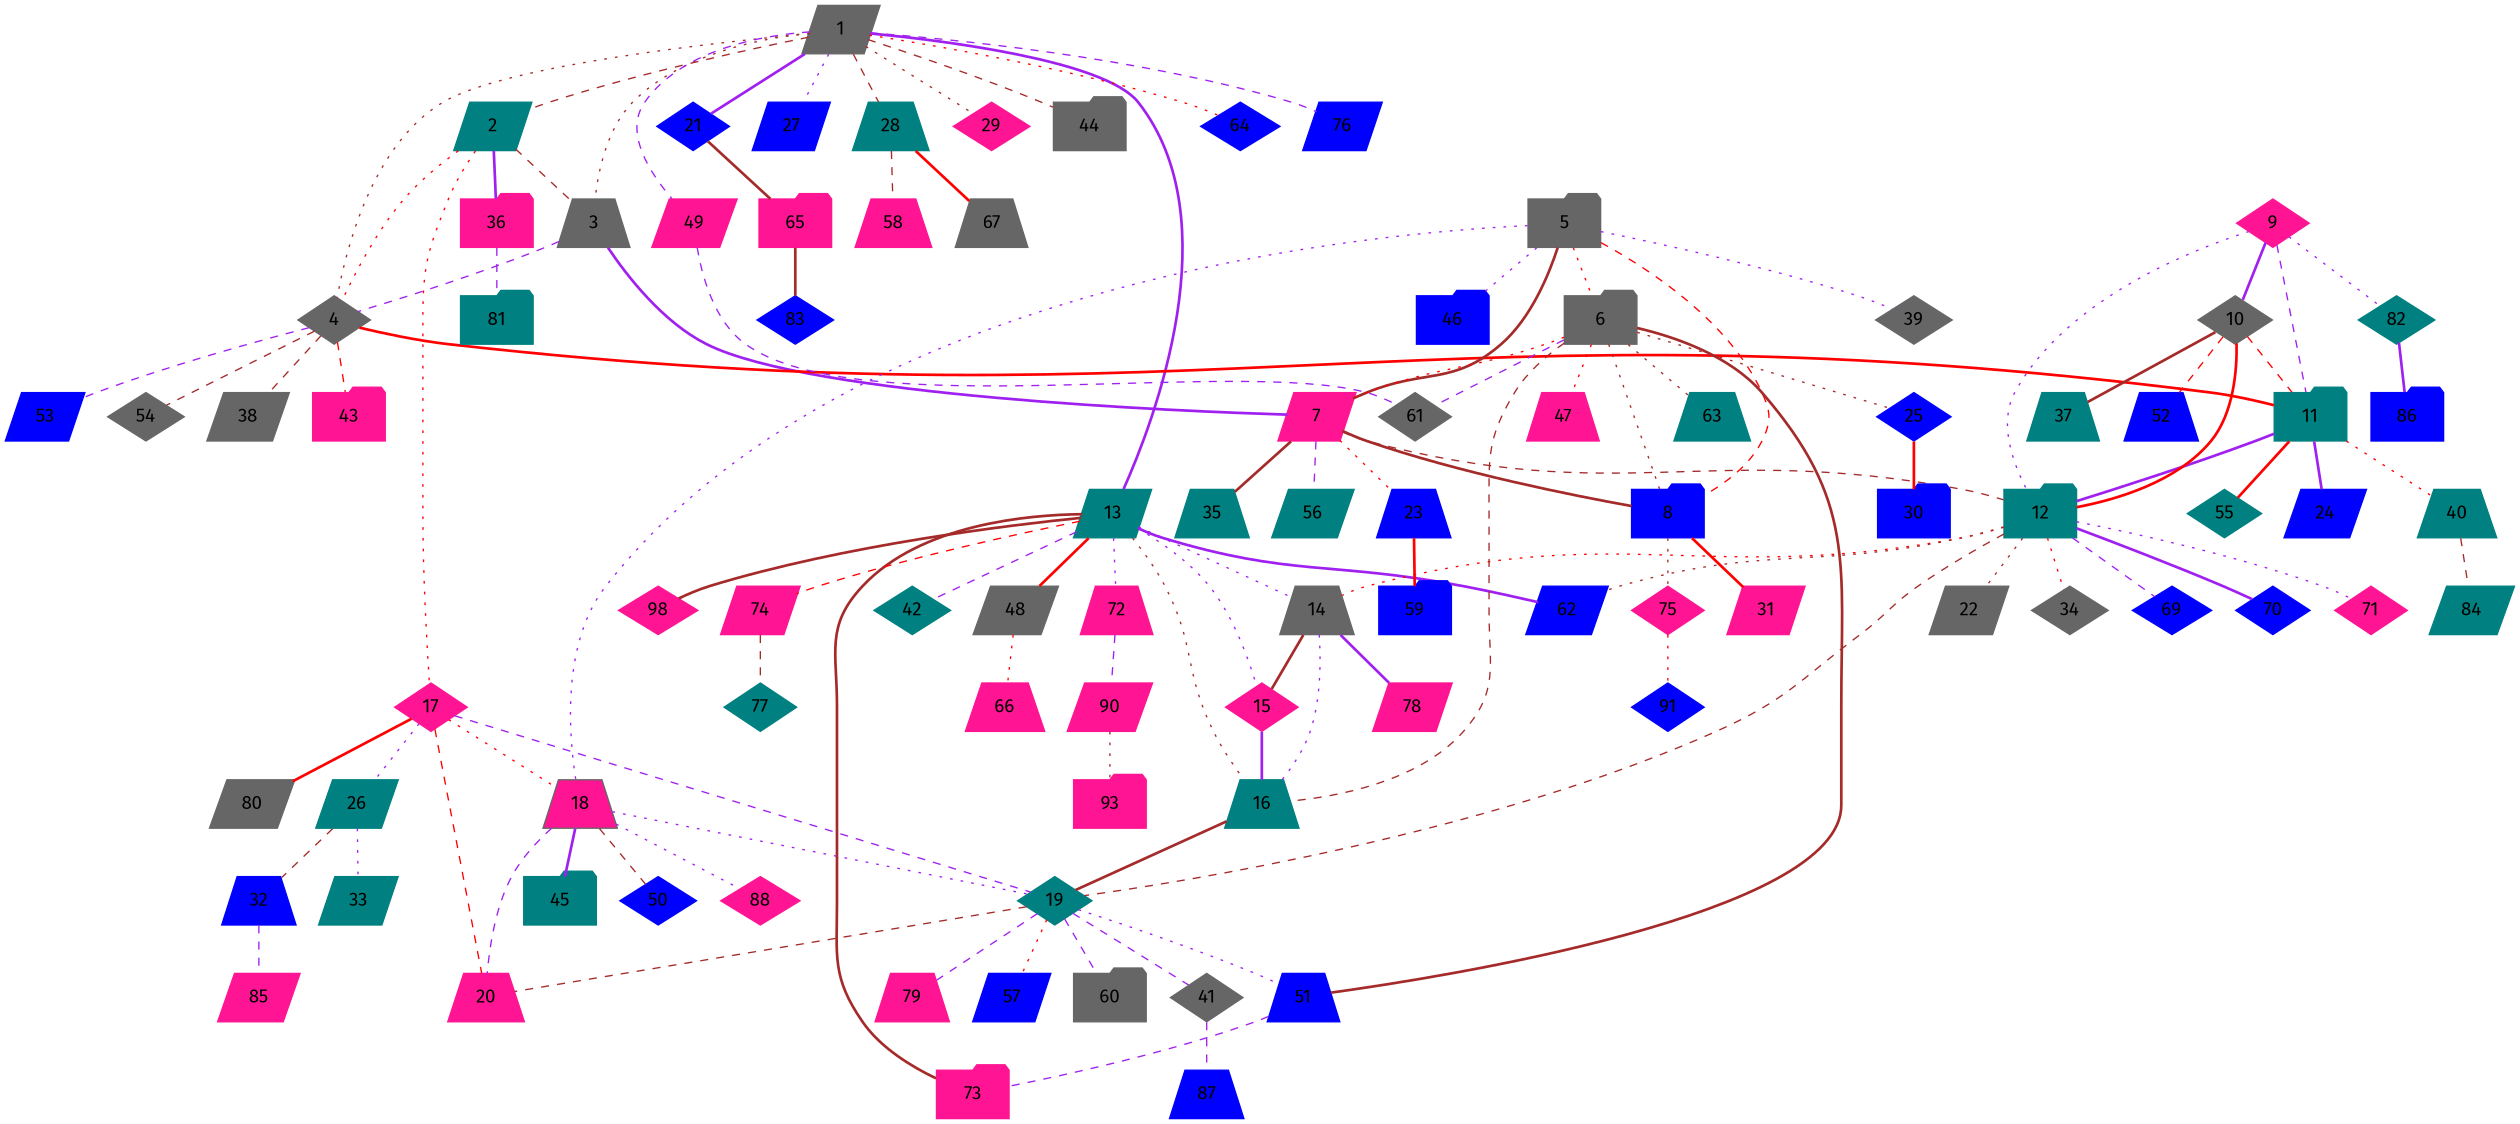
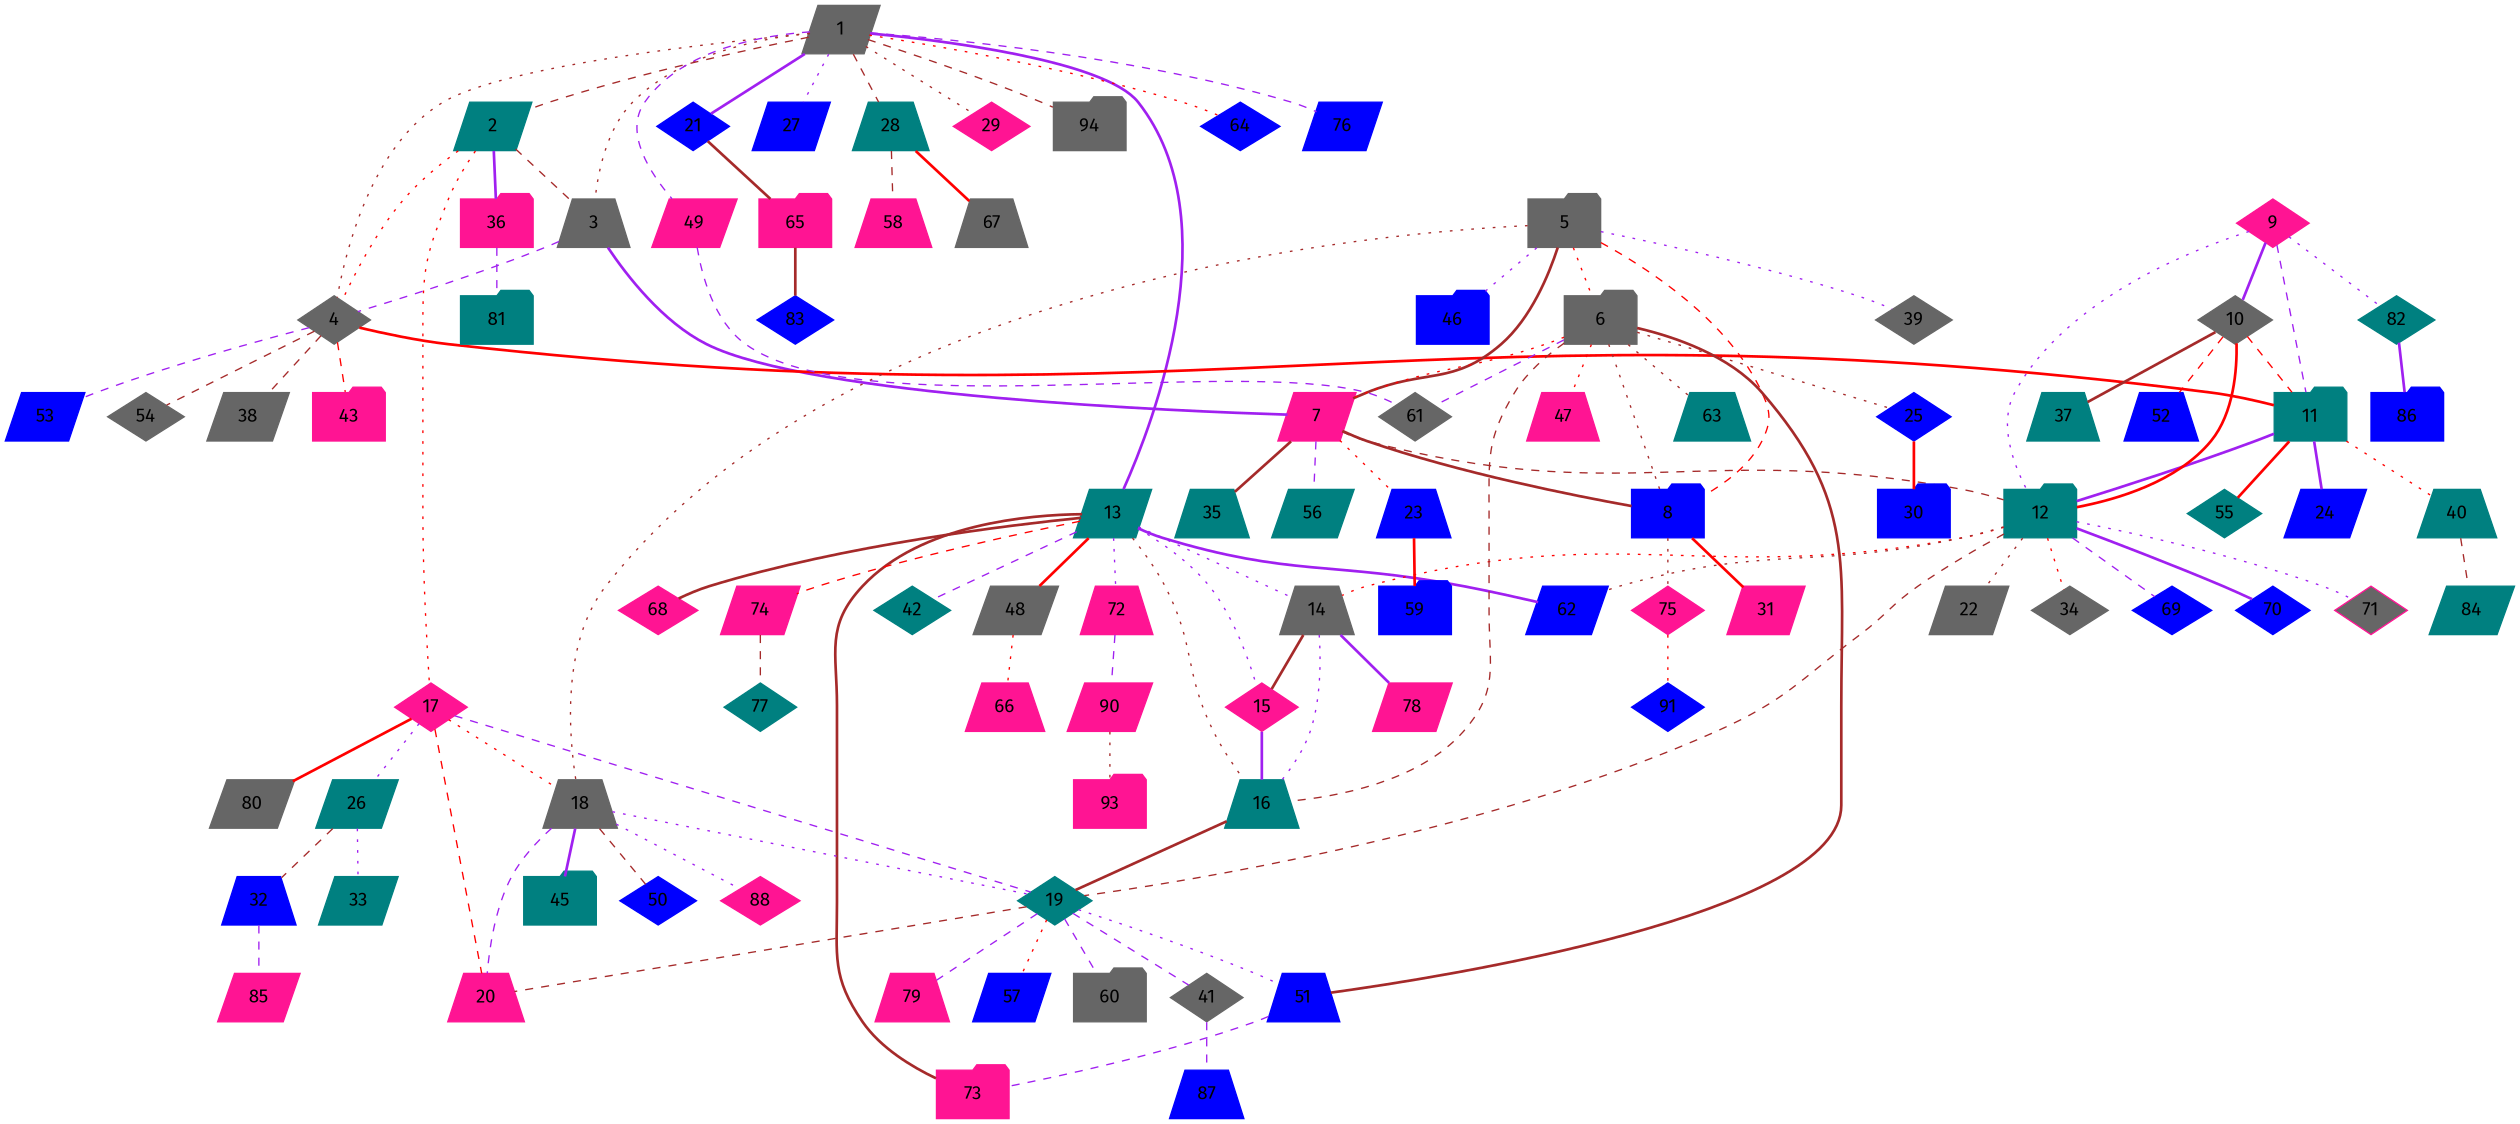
(1090, 126) -> (1090, 126)
(935, 352) -> (935, 352)
(658, 610) -> (658, 610)
(2371, 610) -> (2371, 610)
(580, 804) -> (580, 804)
